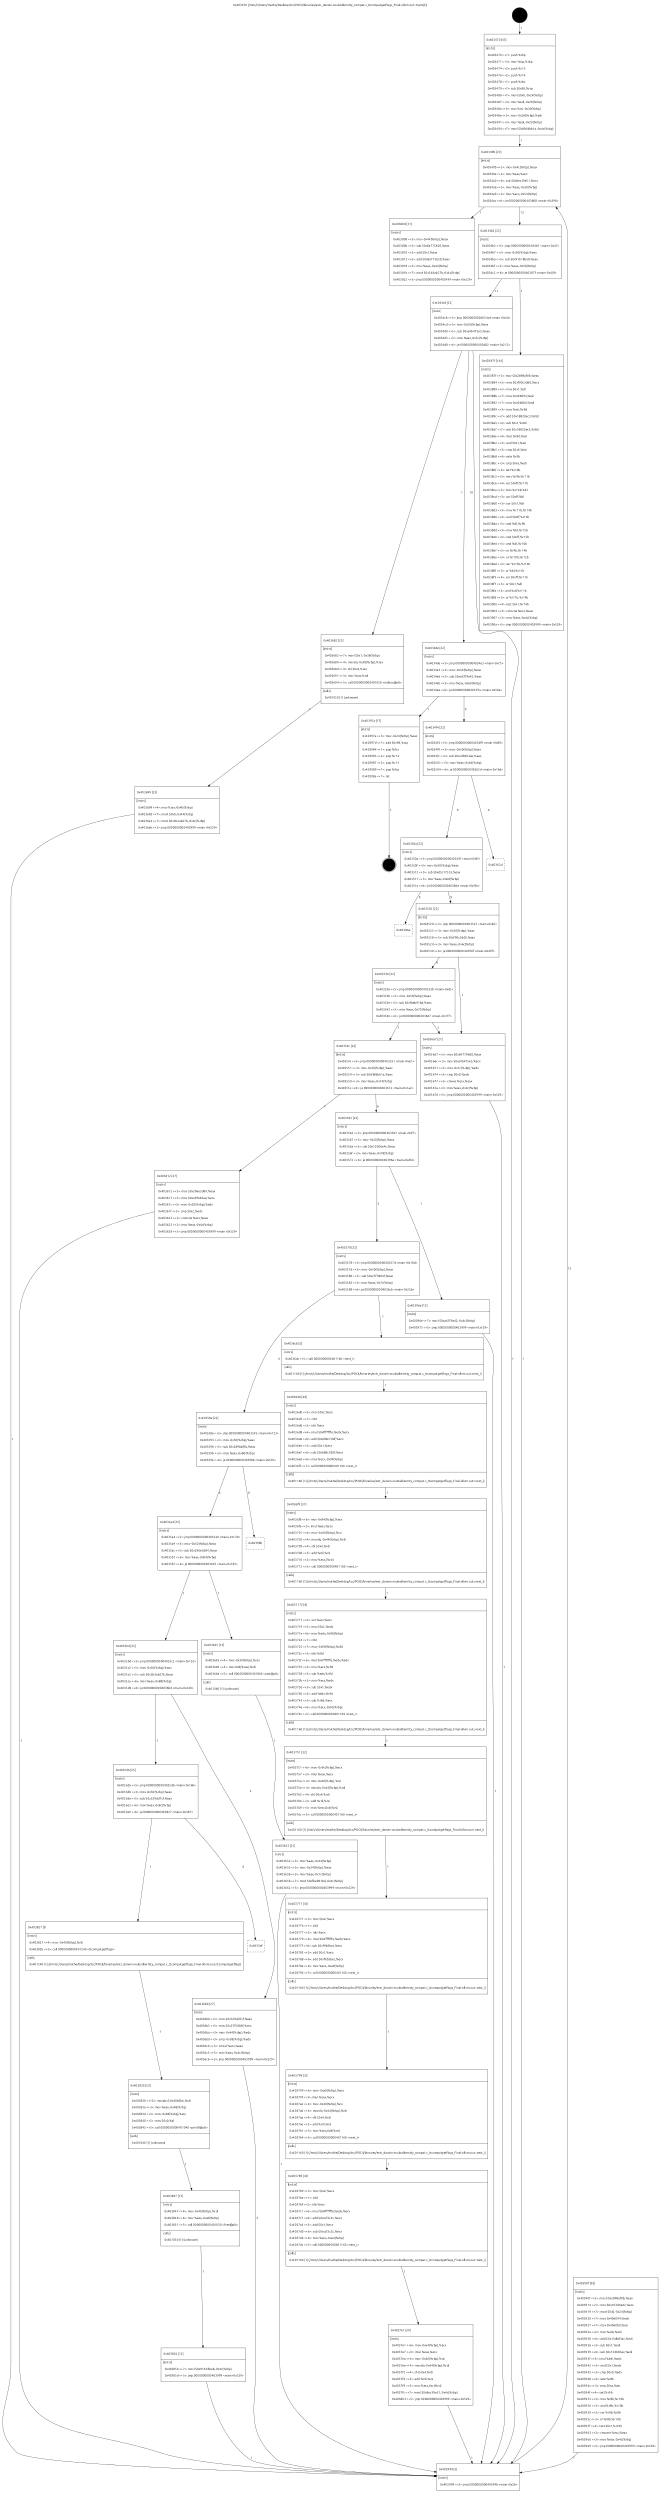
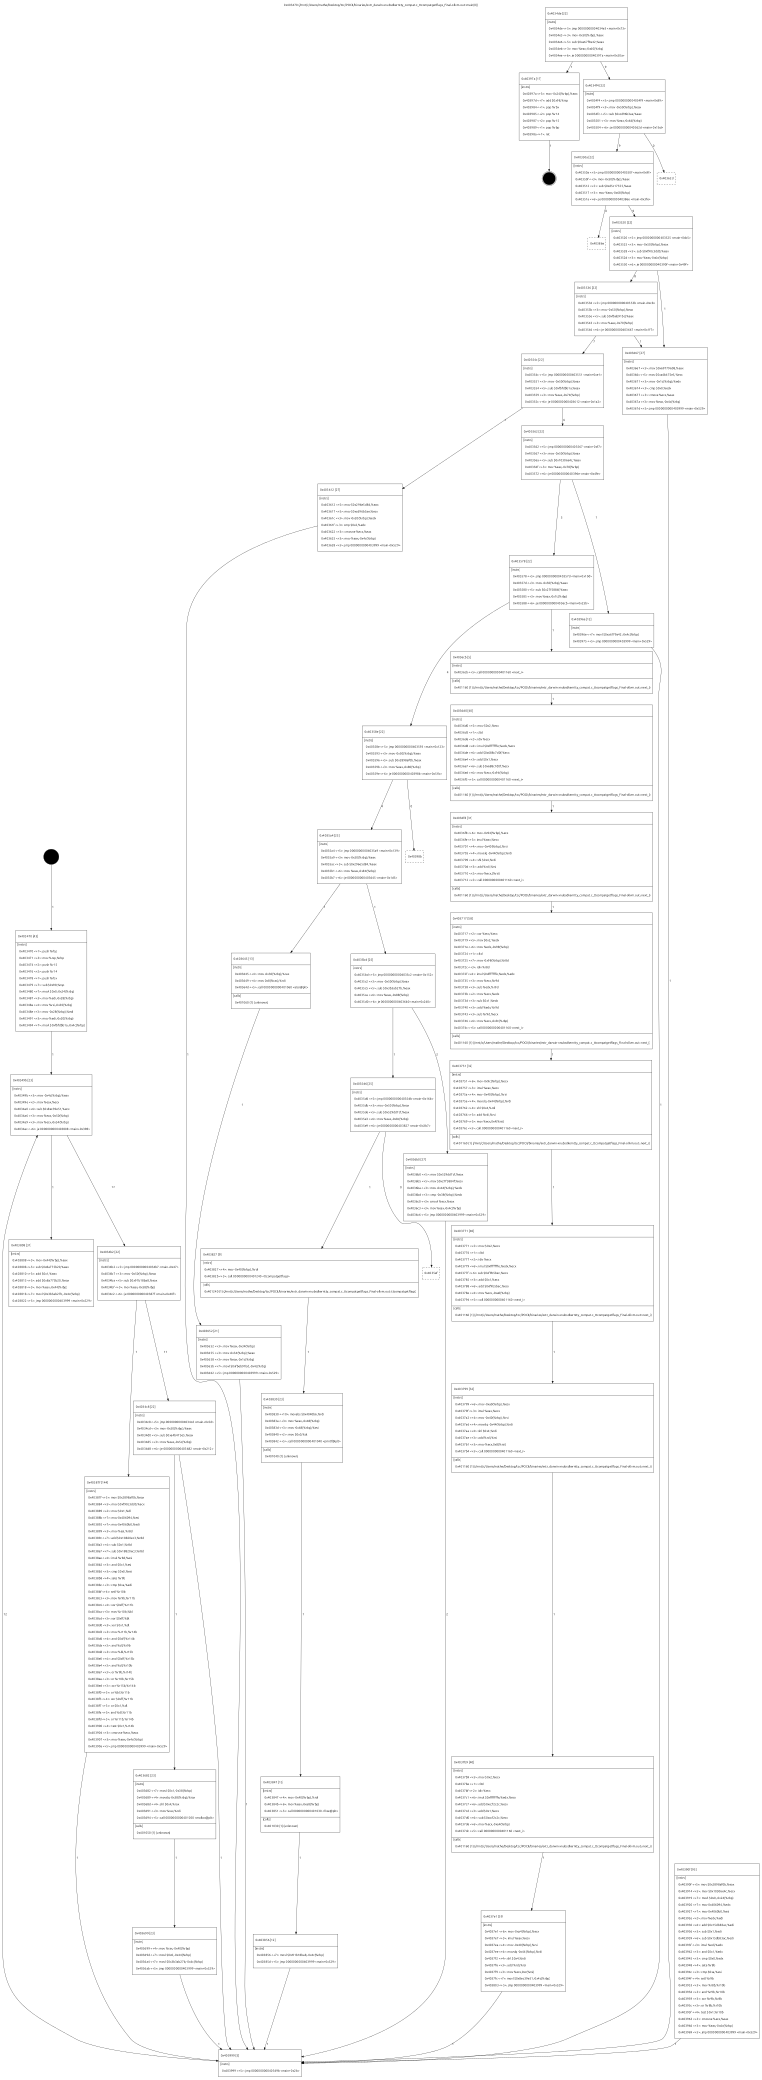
(465, 495) -> none
